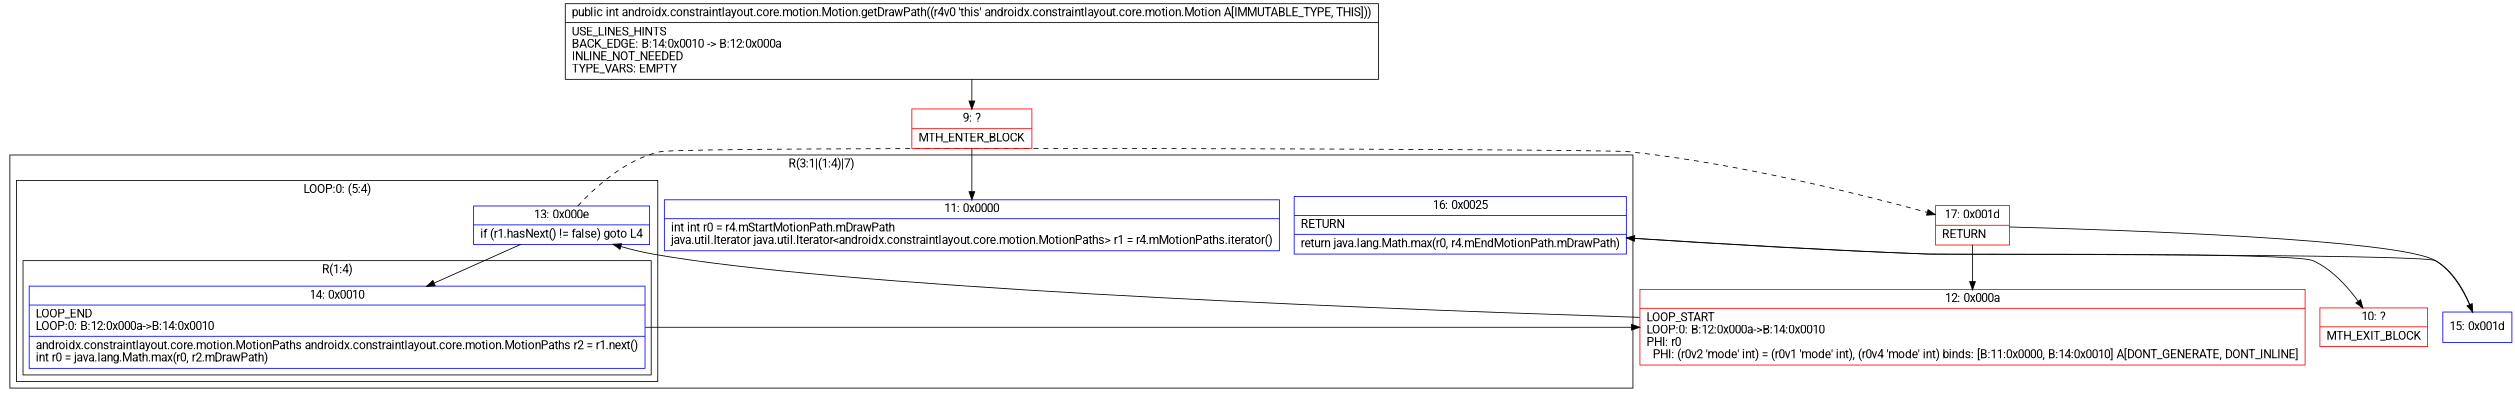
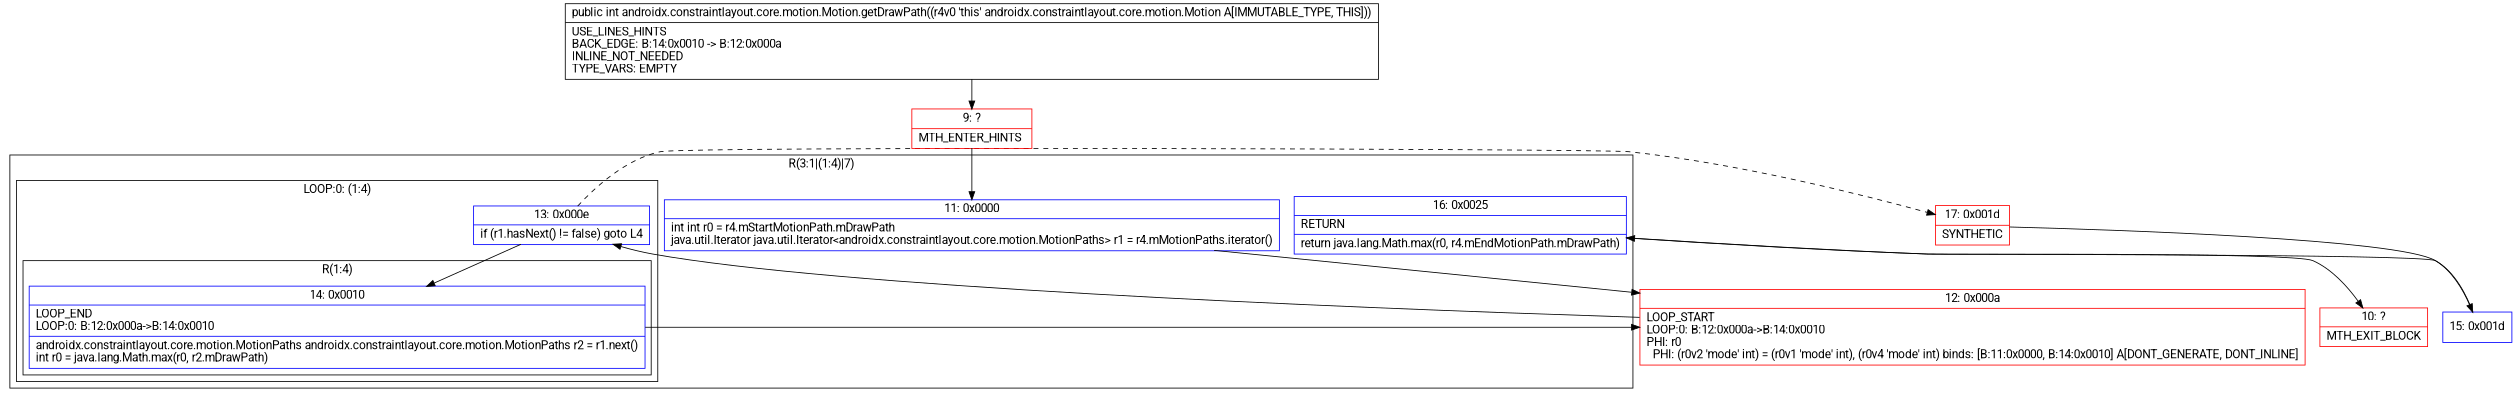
(972, 138) -> (970, 138)
(337, 190) -> (337, 190)
(1964, 235) -> (1973, 235)
(1973, 263) -> (1423, 271)
